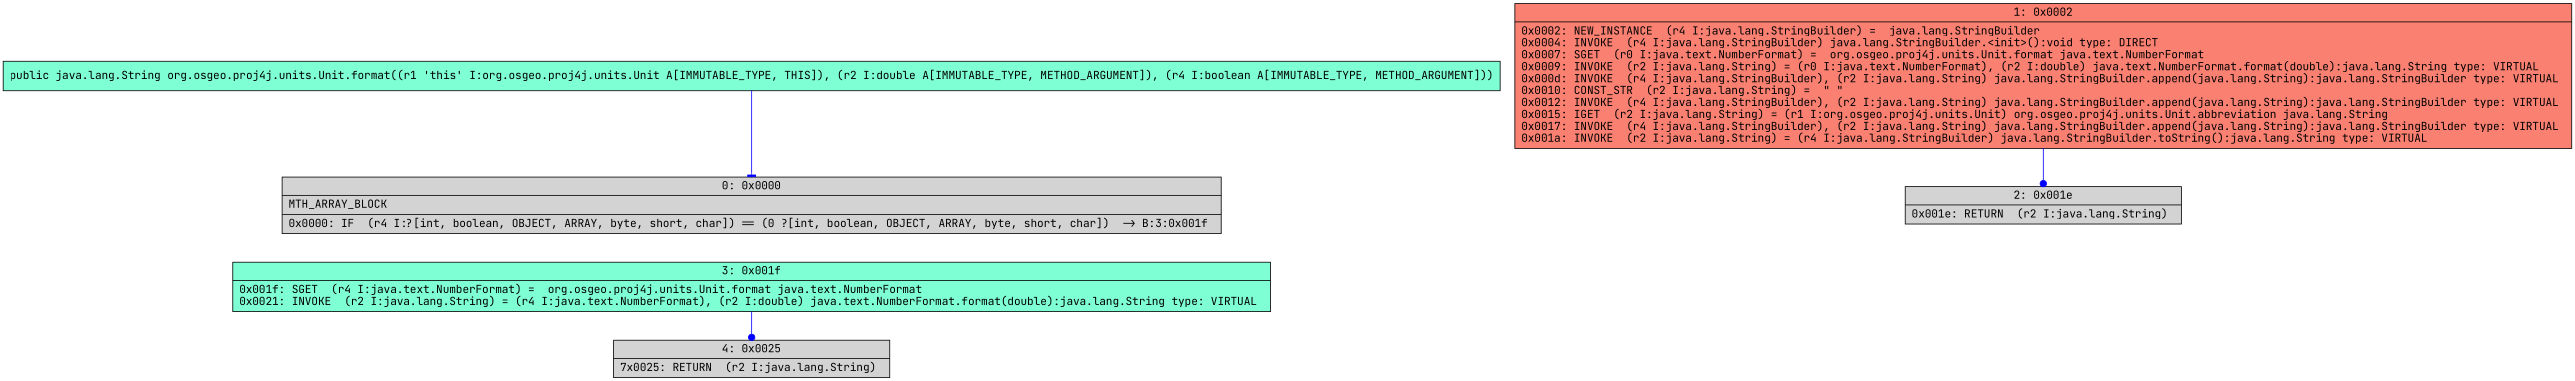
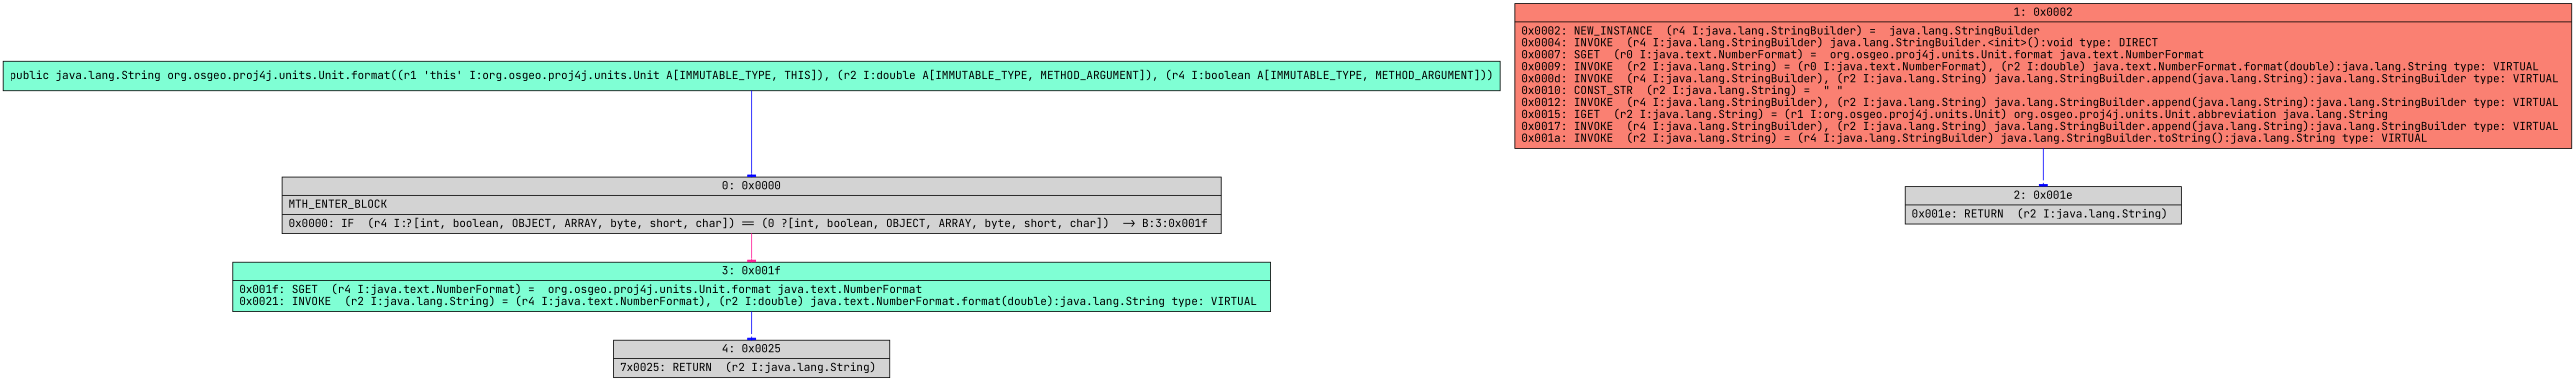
(2043, 164) -> (2043, 164)
(338, 205) -> (338, 205)
none -> (752, 246)
(752, 323) -> (752, 323)
